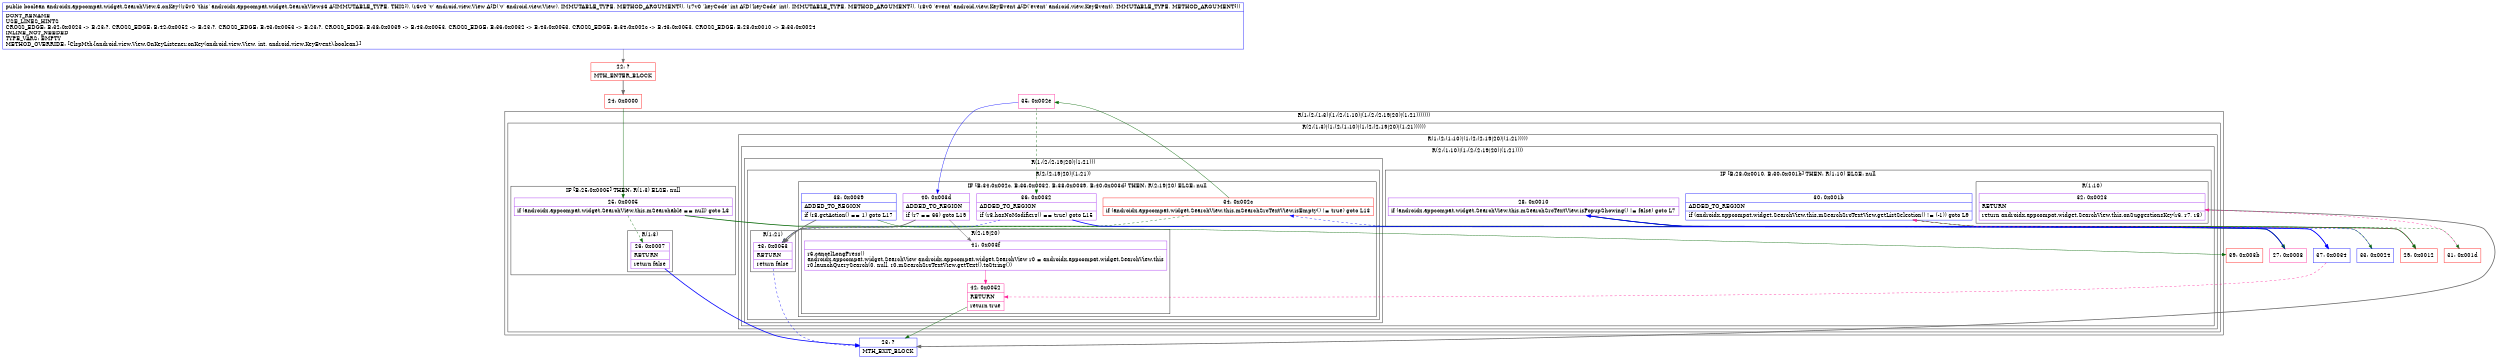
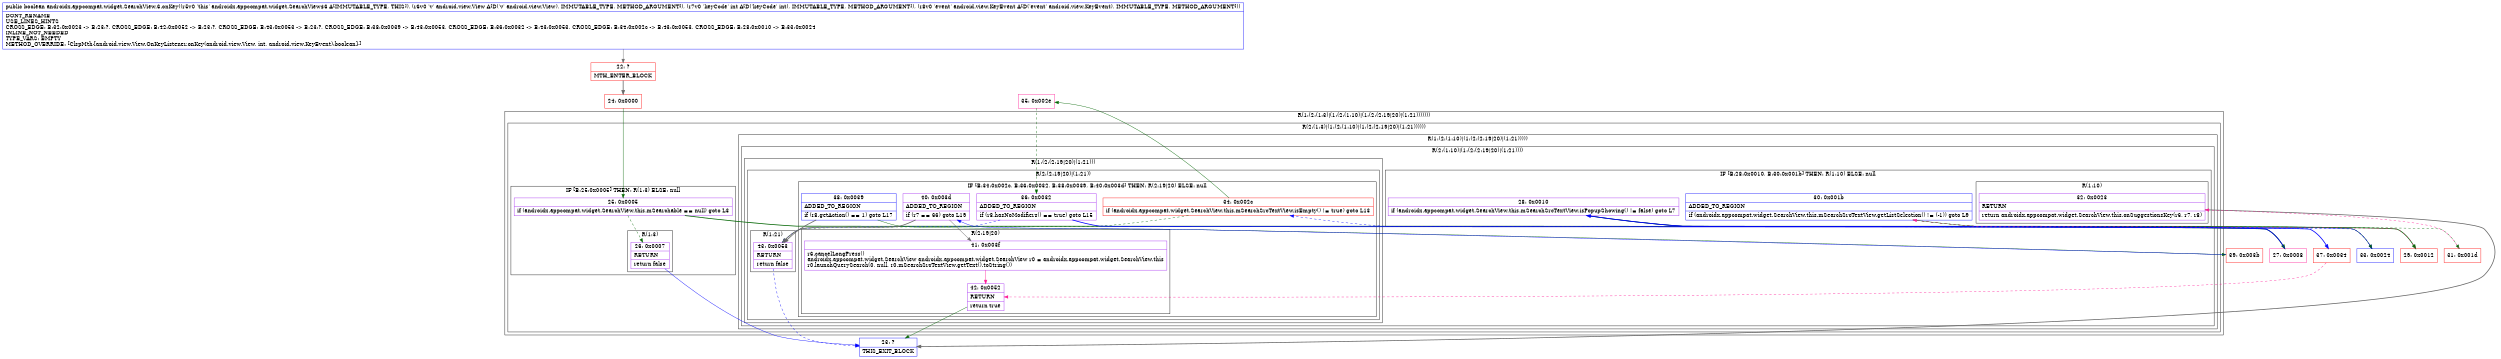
(959, 127) -> (1593, 239)
(1960, 226) -> (1982, 226)
(2332, 256) -> (2332, 256)
(986, 297) -> (986, 297)
(734, 317) -> (734, 317)
(888, 351) -> (888, 351)
